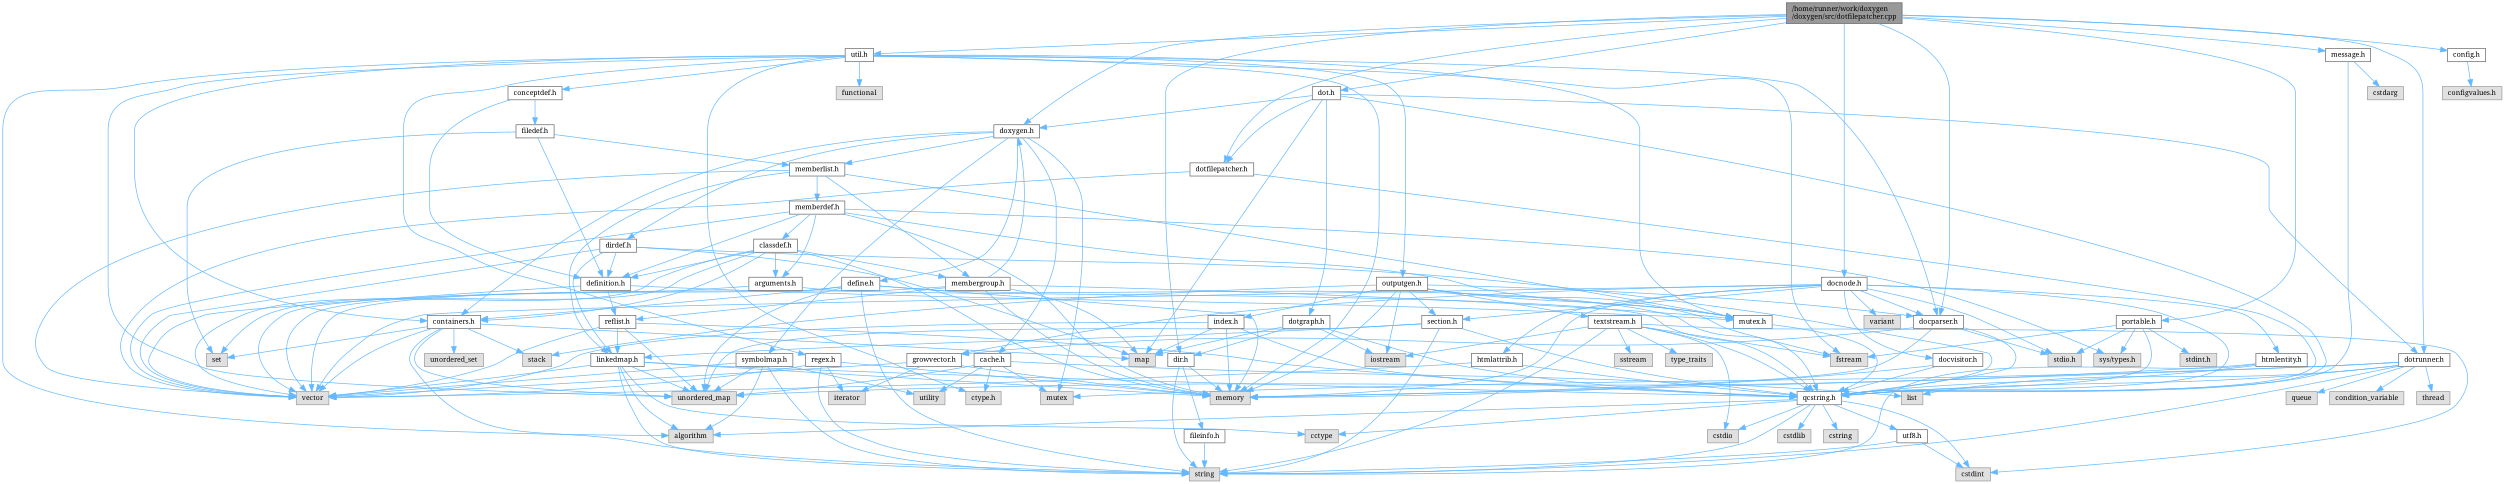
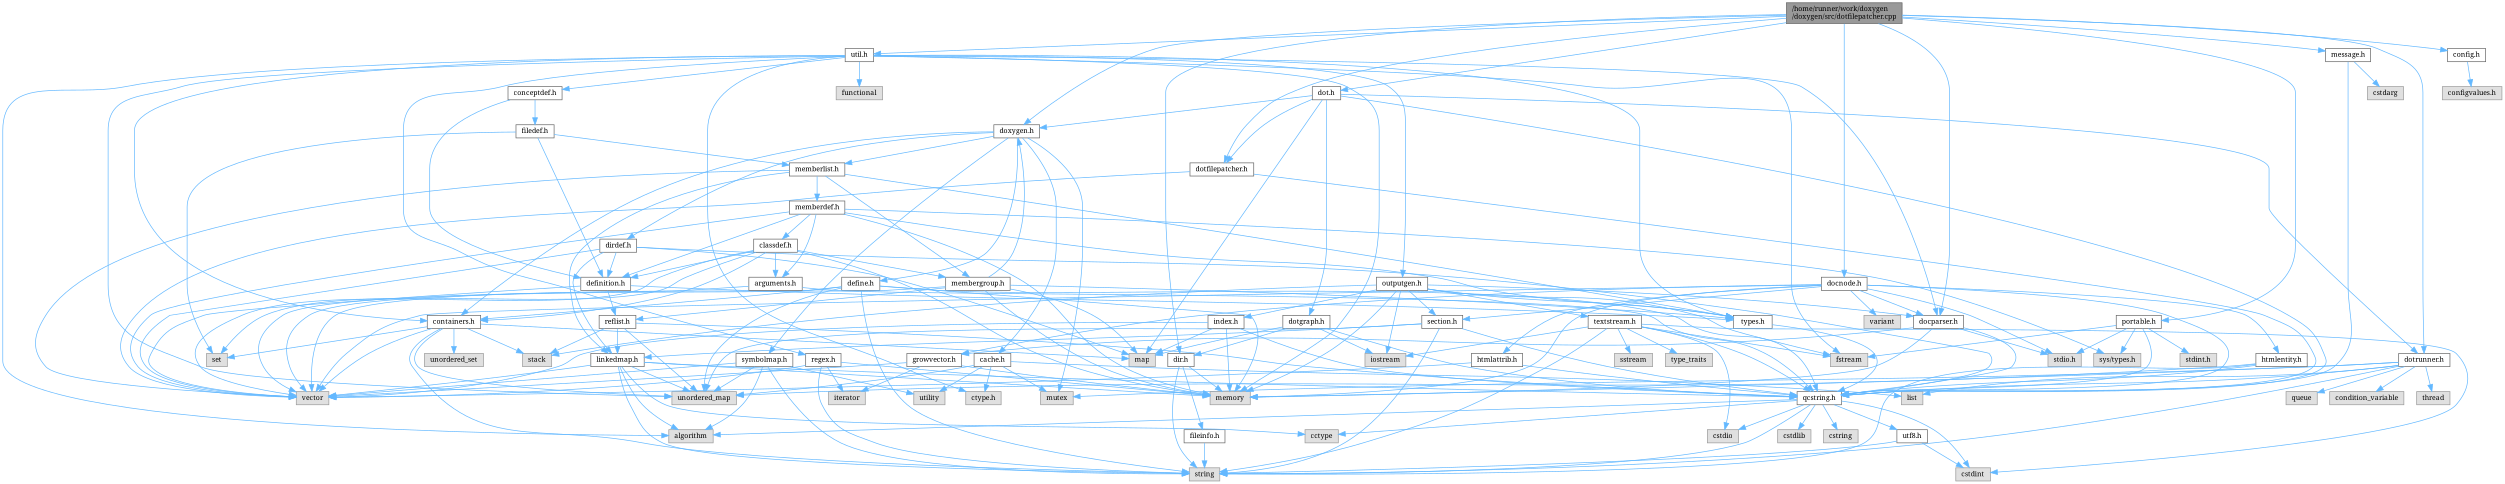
(1753, 322) -> (1753, 322)
(1958, 360) -> none
(471, 372) -> (581, 339)
